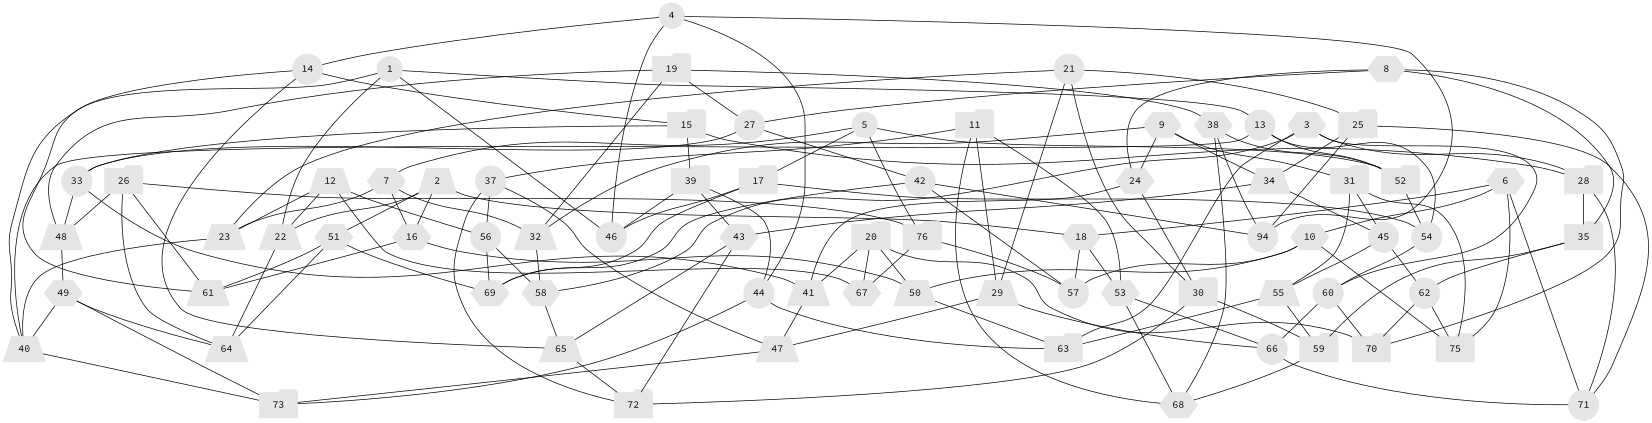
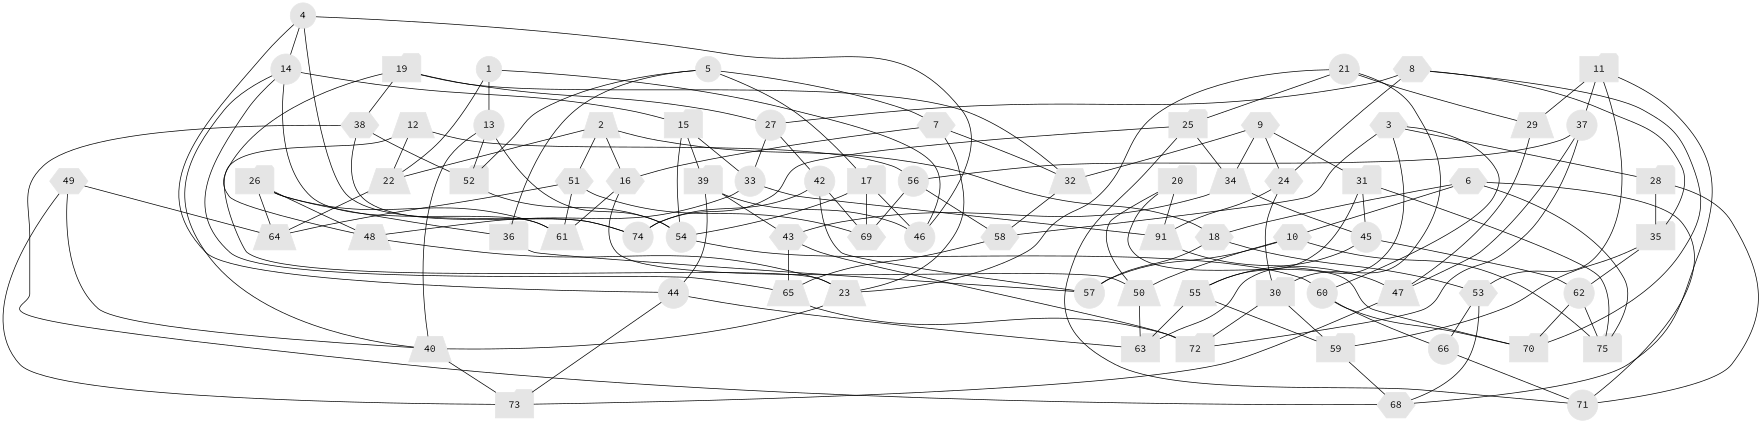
(157, 92) -> (219, 267)
(1135, 157) -> (677, 180)
(922, 237) -> (509, 237)
(1263, 237) -> (638, 237)
(62, 260) -> (644, 256)
(809, 293) -> (1161, 237)
(862, 293) -> none
(1166, 337) -> none
